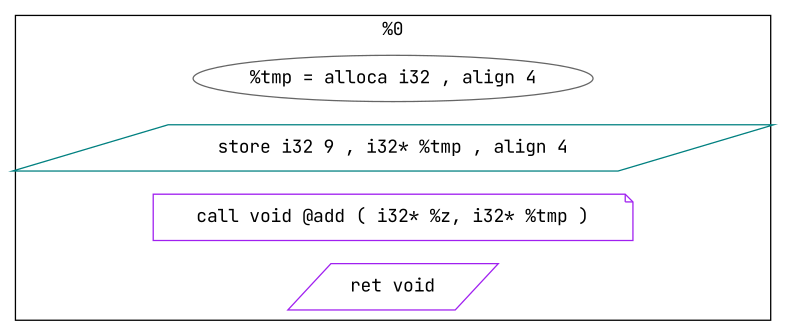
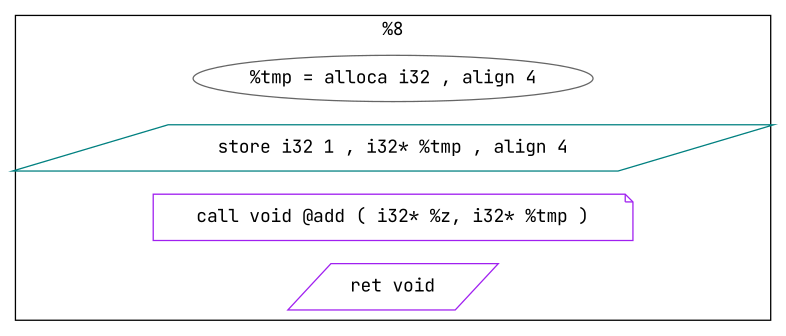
(393, 30) -> (393, 30)
(393, 148) -> (393, 148)
